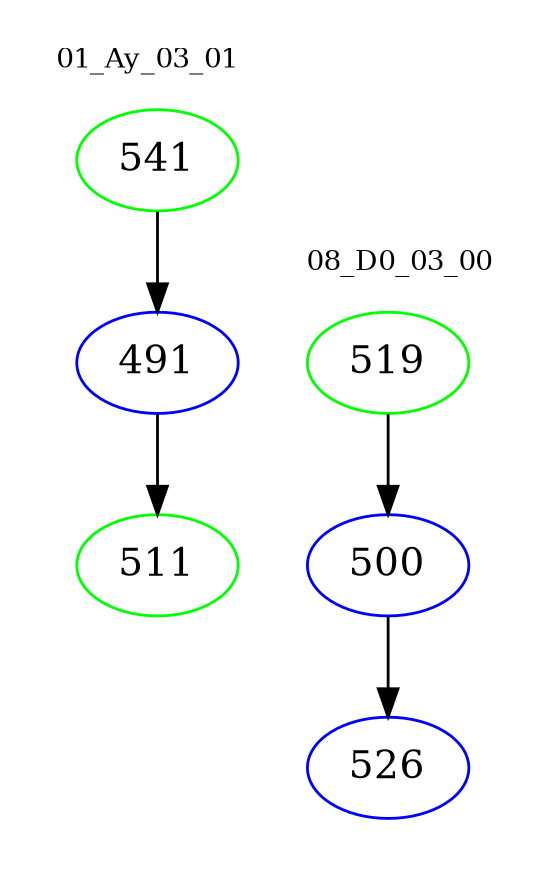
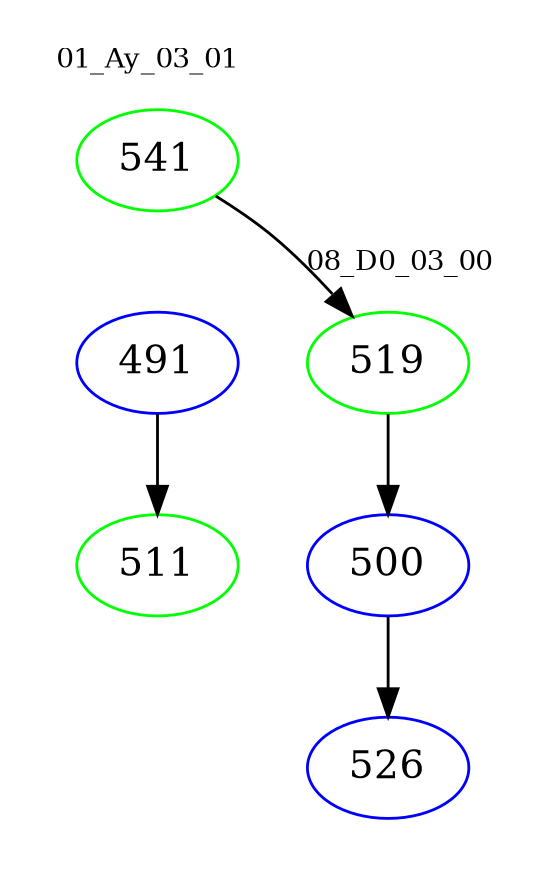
(158, 248) -> (303, 264)
